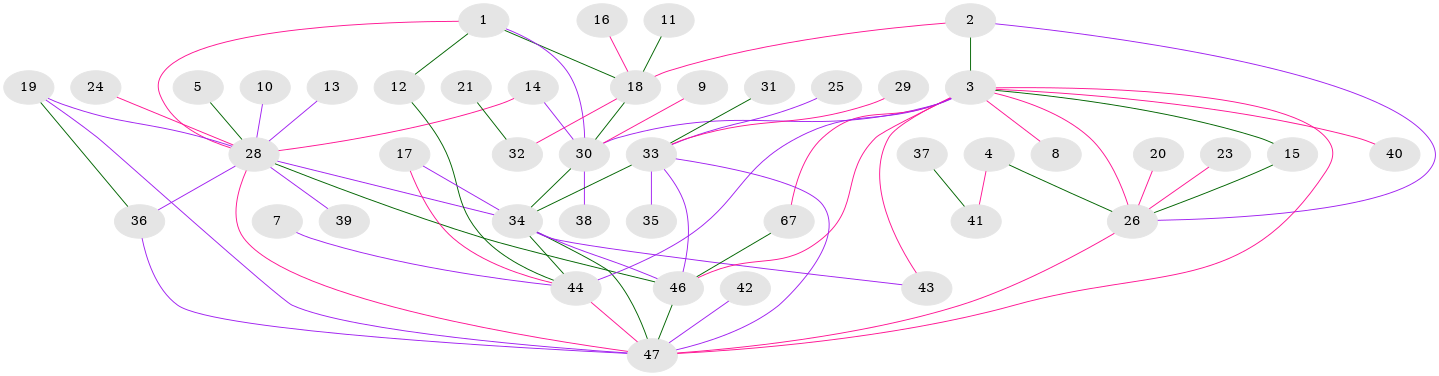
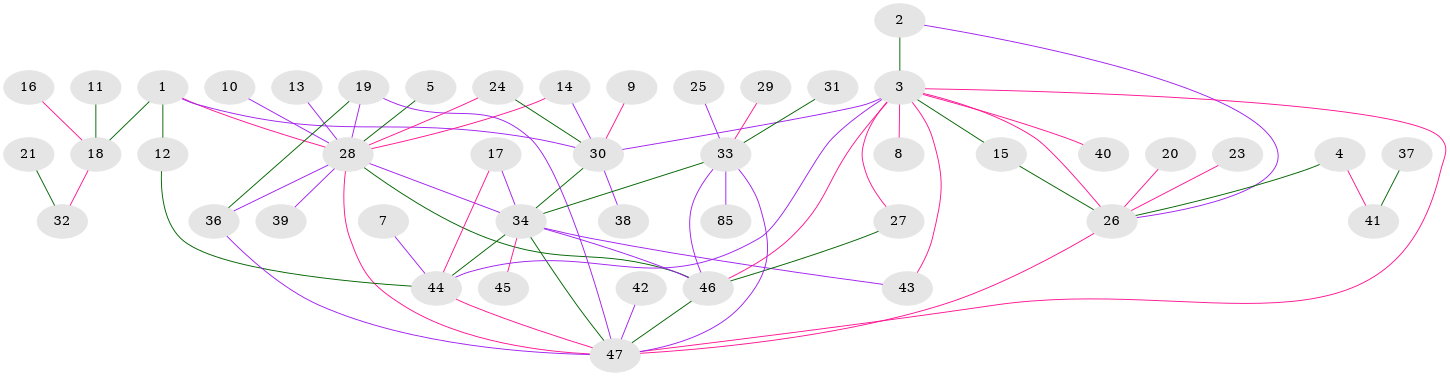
(798, 41) -> none
(610, 121) -> (548, 121)
(651, 221) -> (726, 221)
(789, 221) -> (899, 221)
none -> (503, 288)
